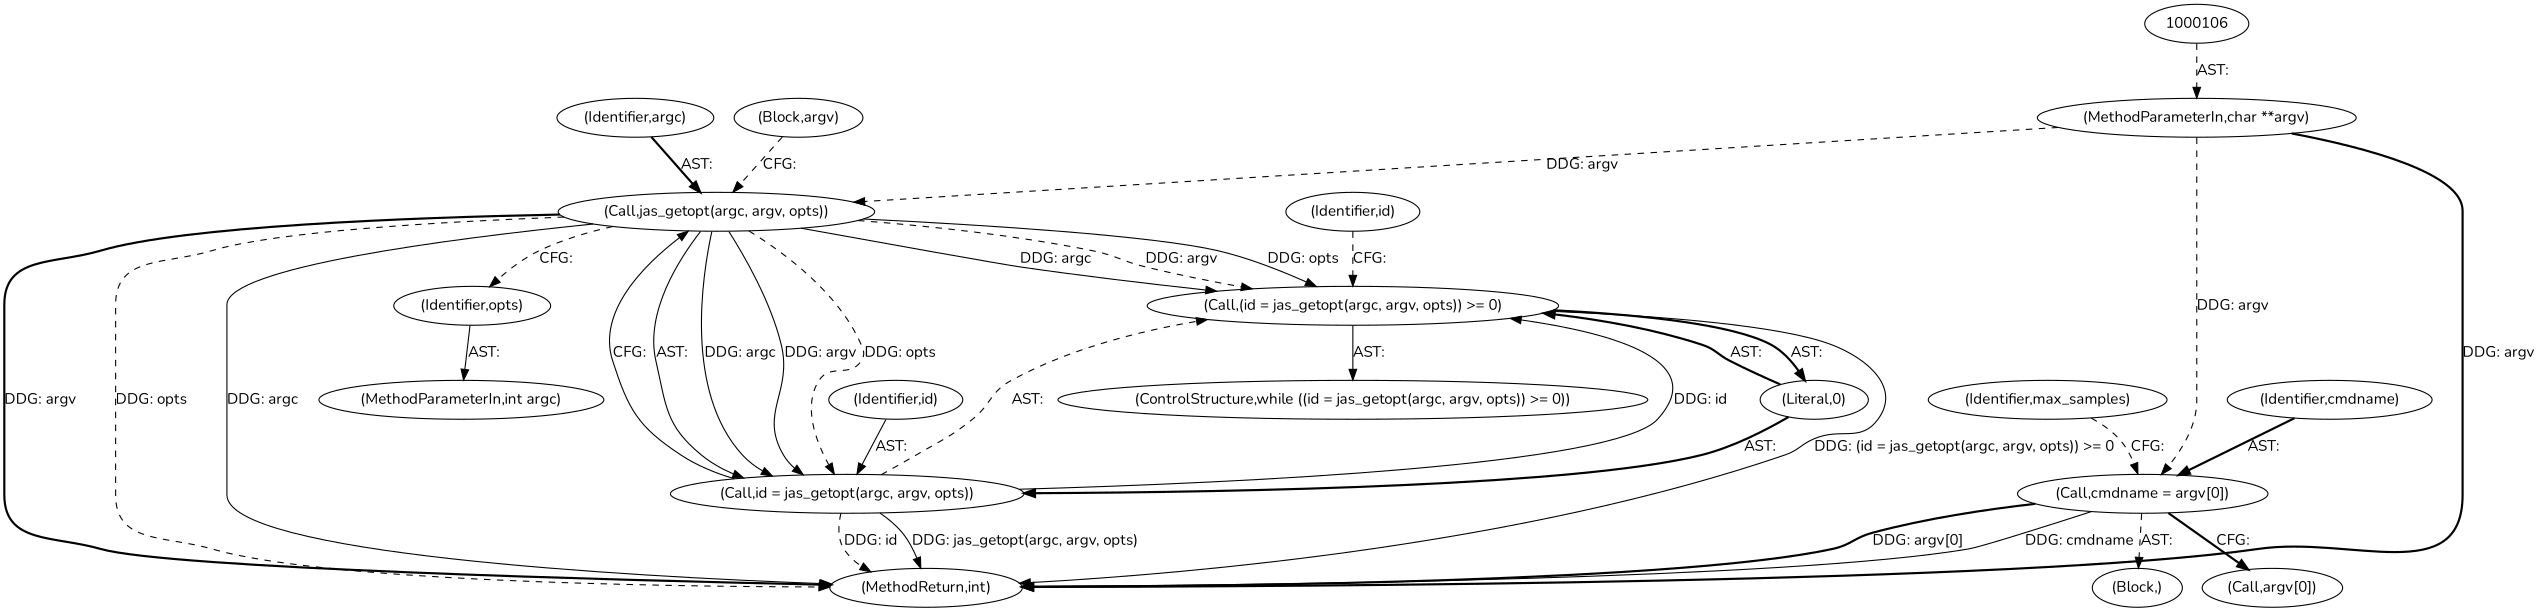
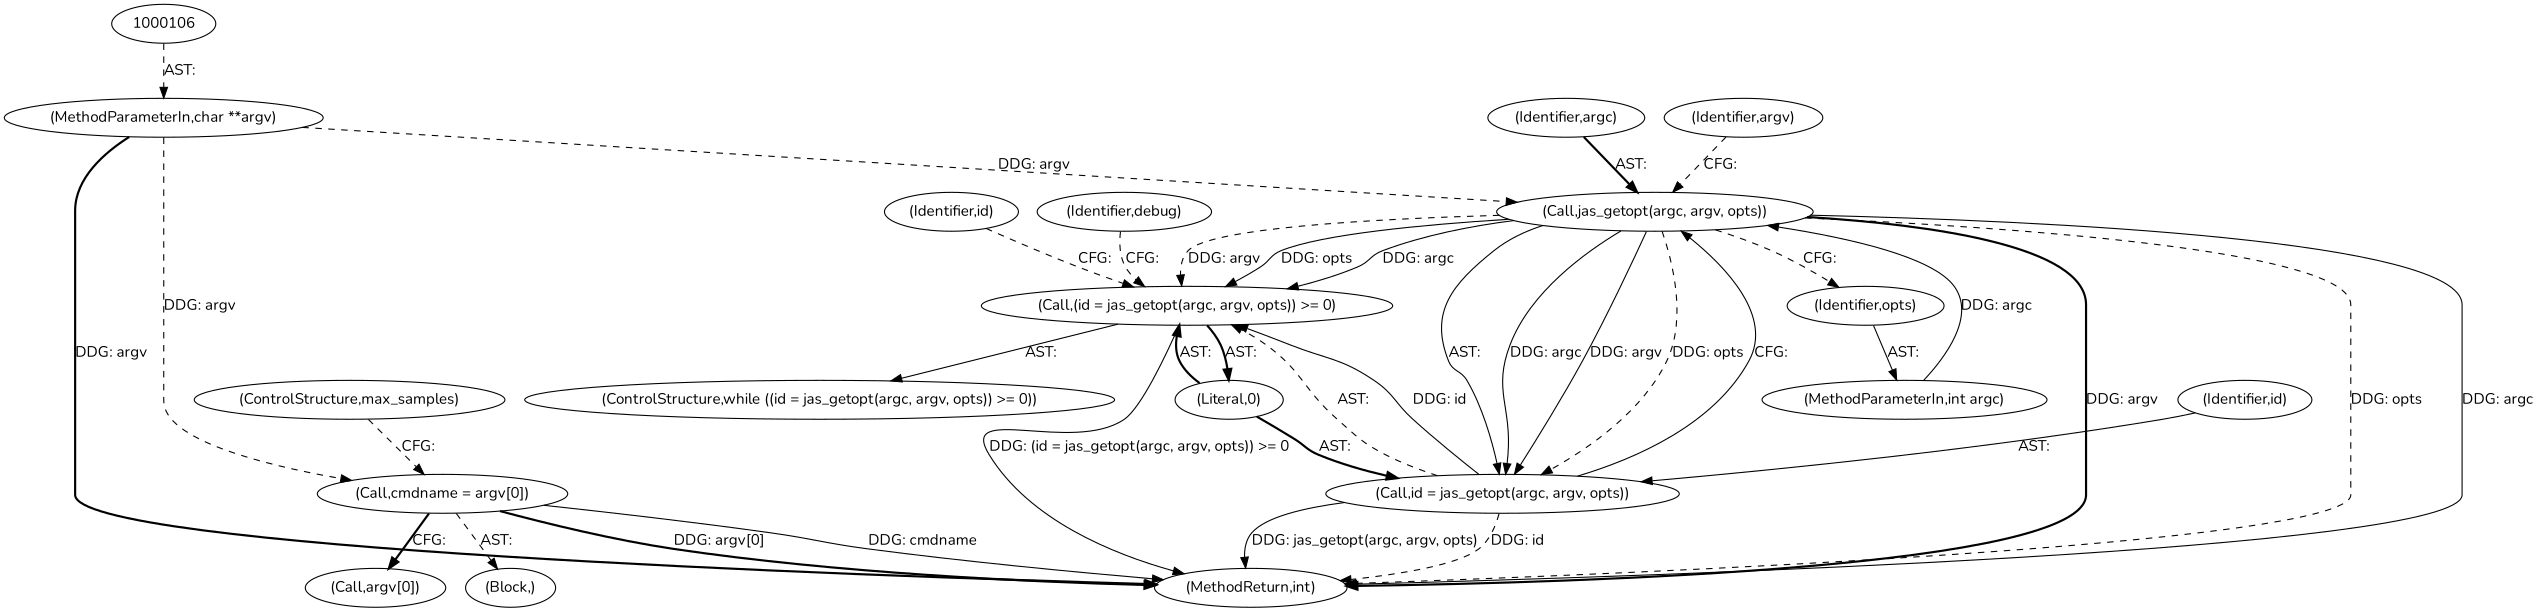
(799, 118) -> (1743, 118)
none -> (1124, 212)
none -> (1921, 263)
(2048, 400) -> (350, 400)
(2330, 400) -> none
